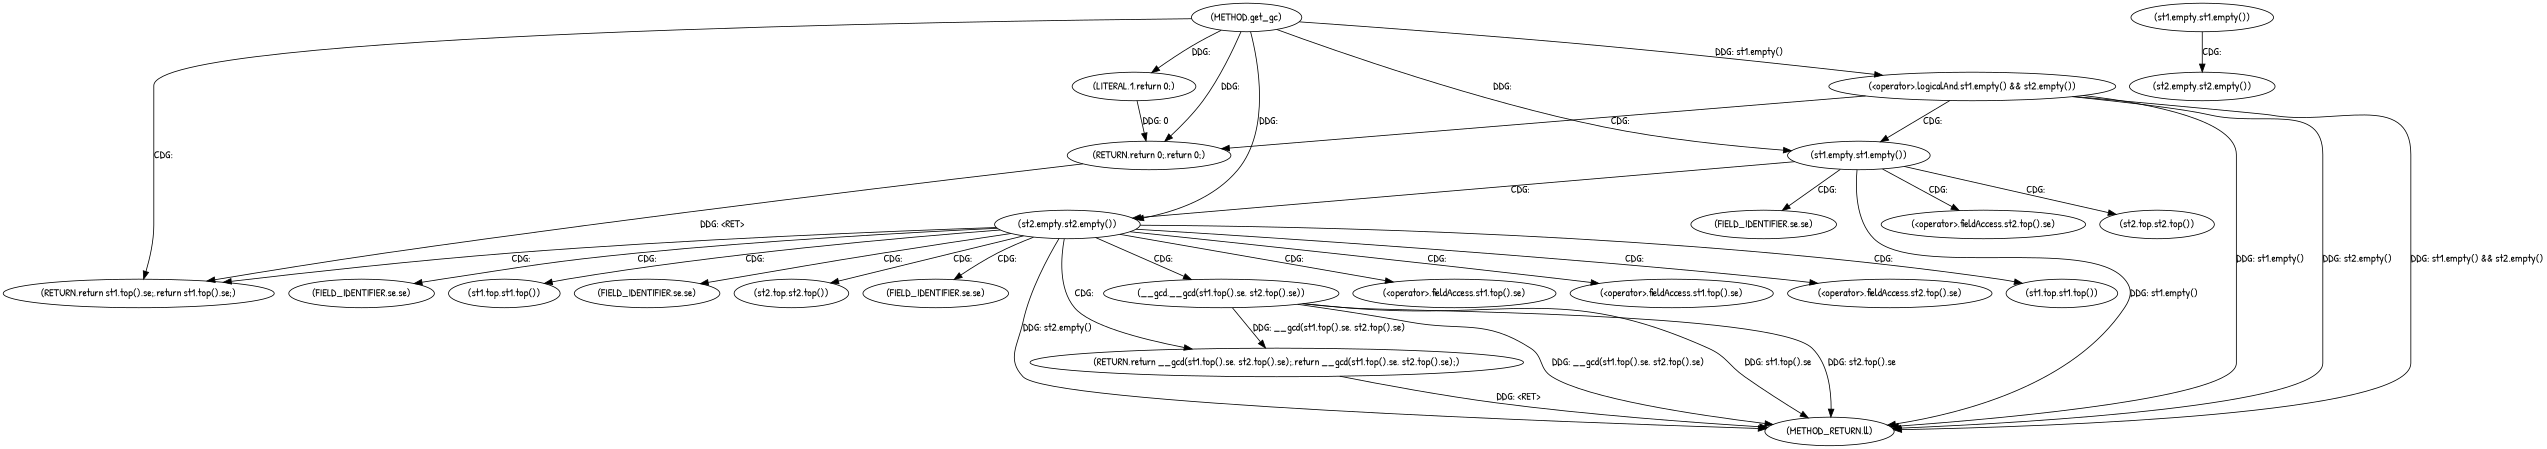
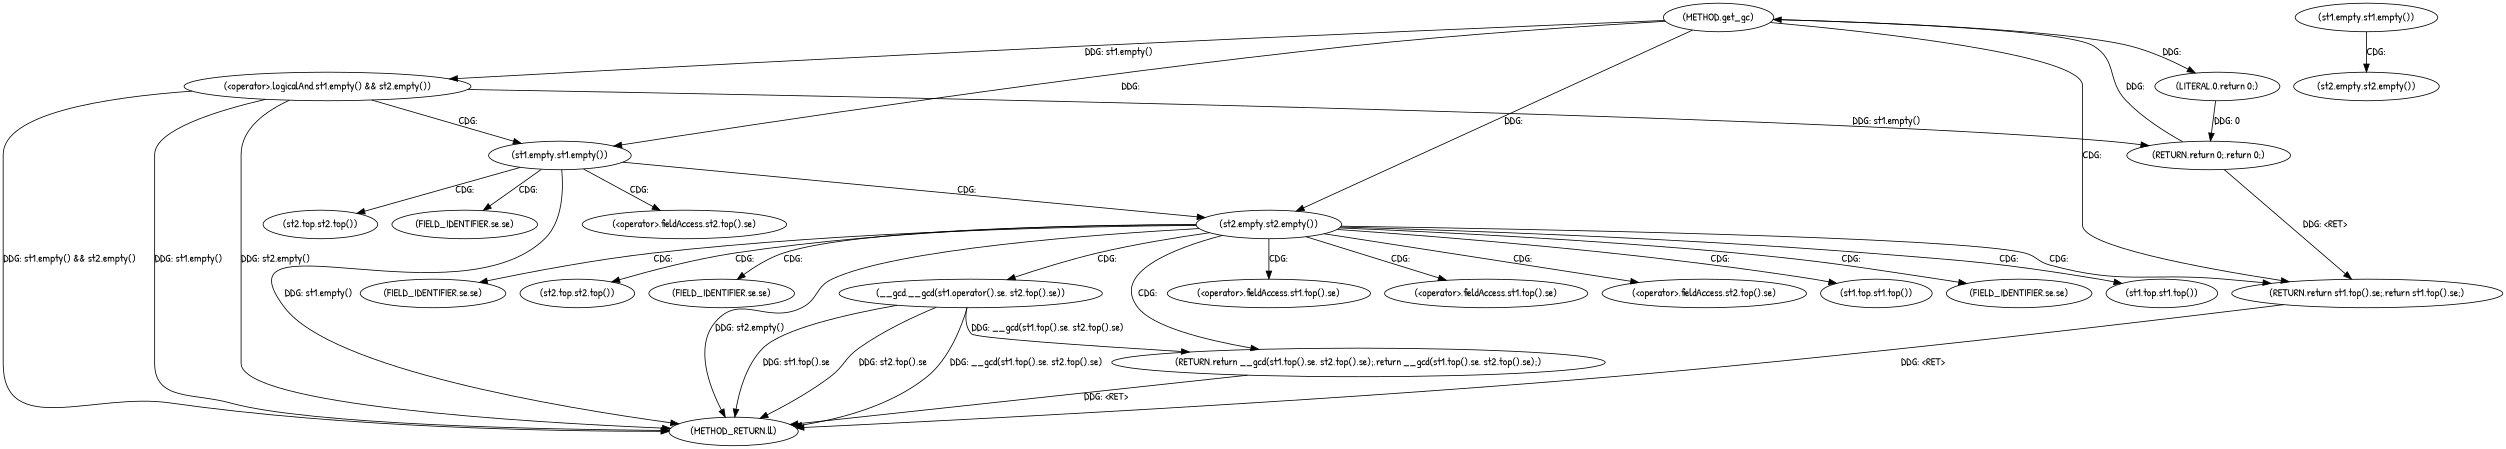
(1134, 86) -> (2217, 86)
(1212, 88) -> (2094, 46)
(1622, 121) -> (1887, 121)
(1221, 293) -> (971, 293)
none -> (1545, 382)
